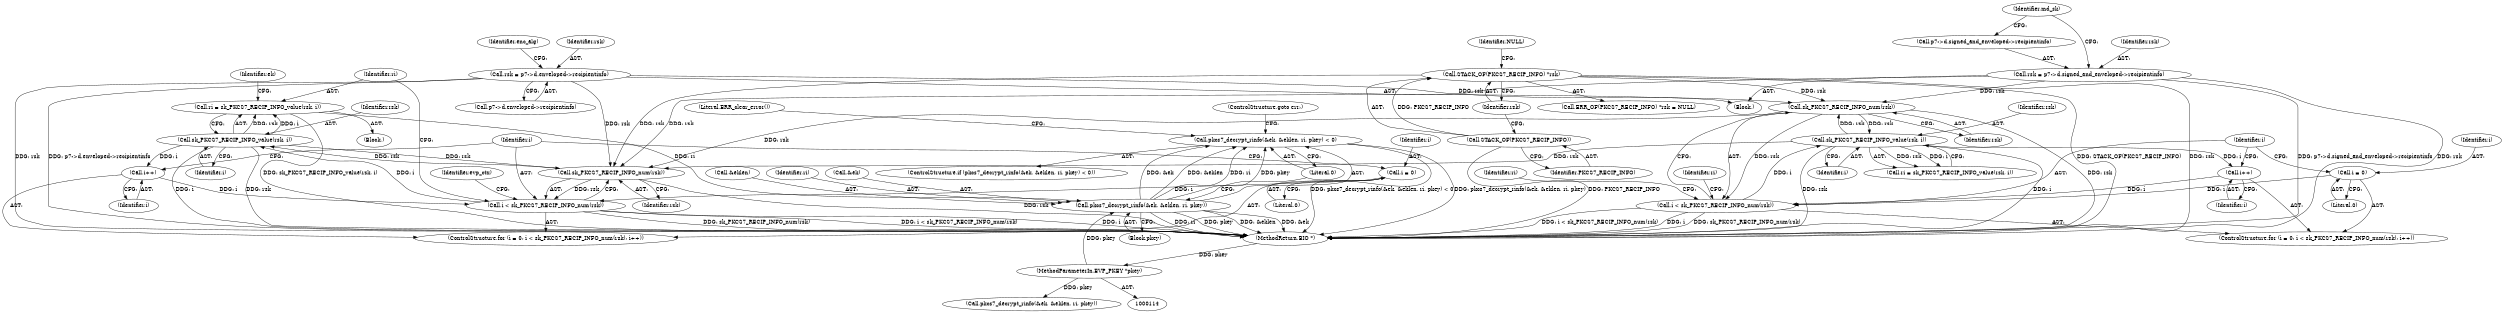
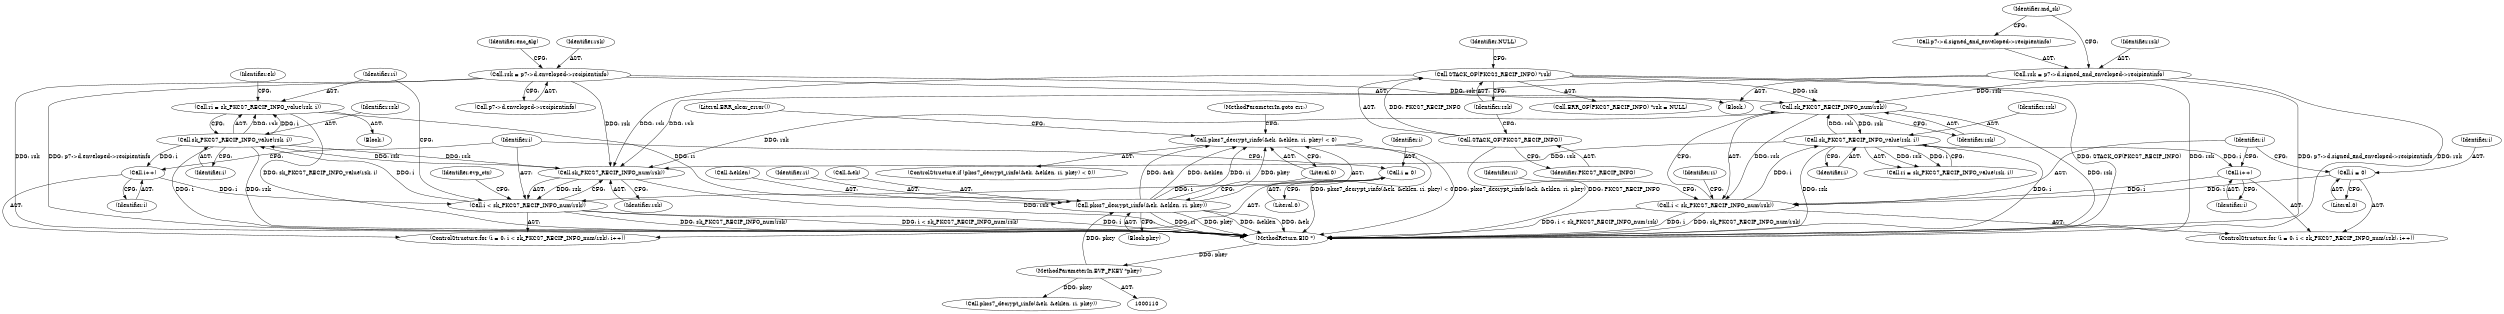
(1502, 75) -> (1493, 75)
(1266, 108) -> (1265, 108)
(1147, 304) -> (1147, 304)
